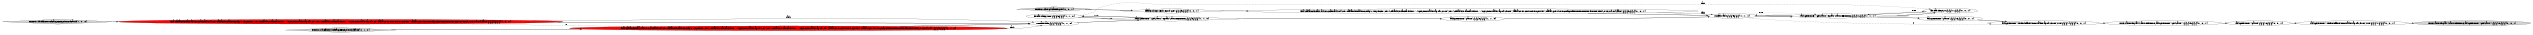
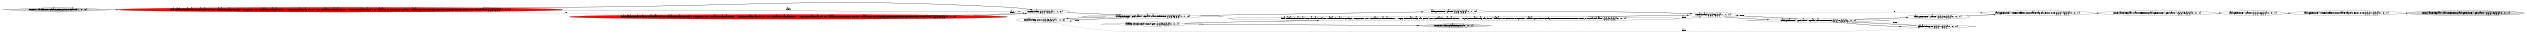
(1108, 10) -> (1308, 25)
(1950, 11) -> (1938, 26)
(341, 30) -> none
